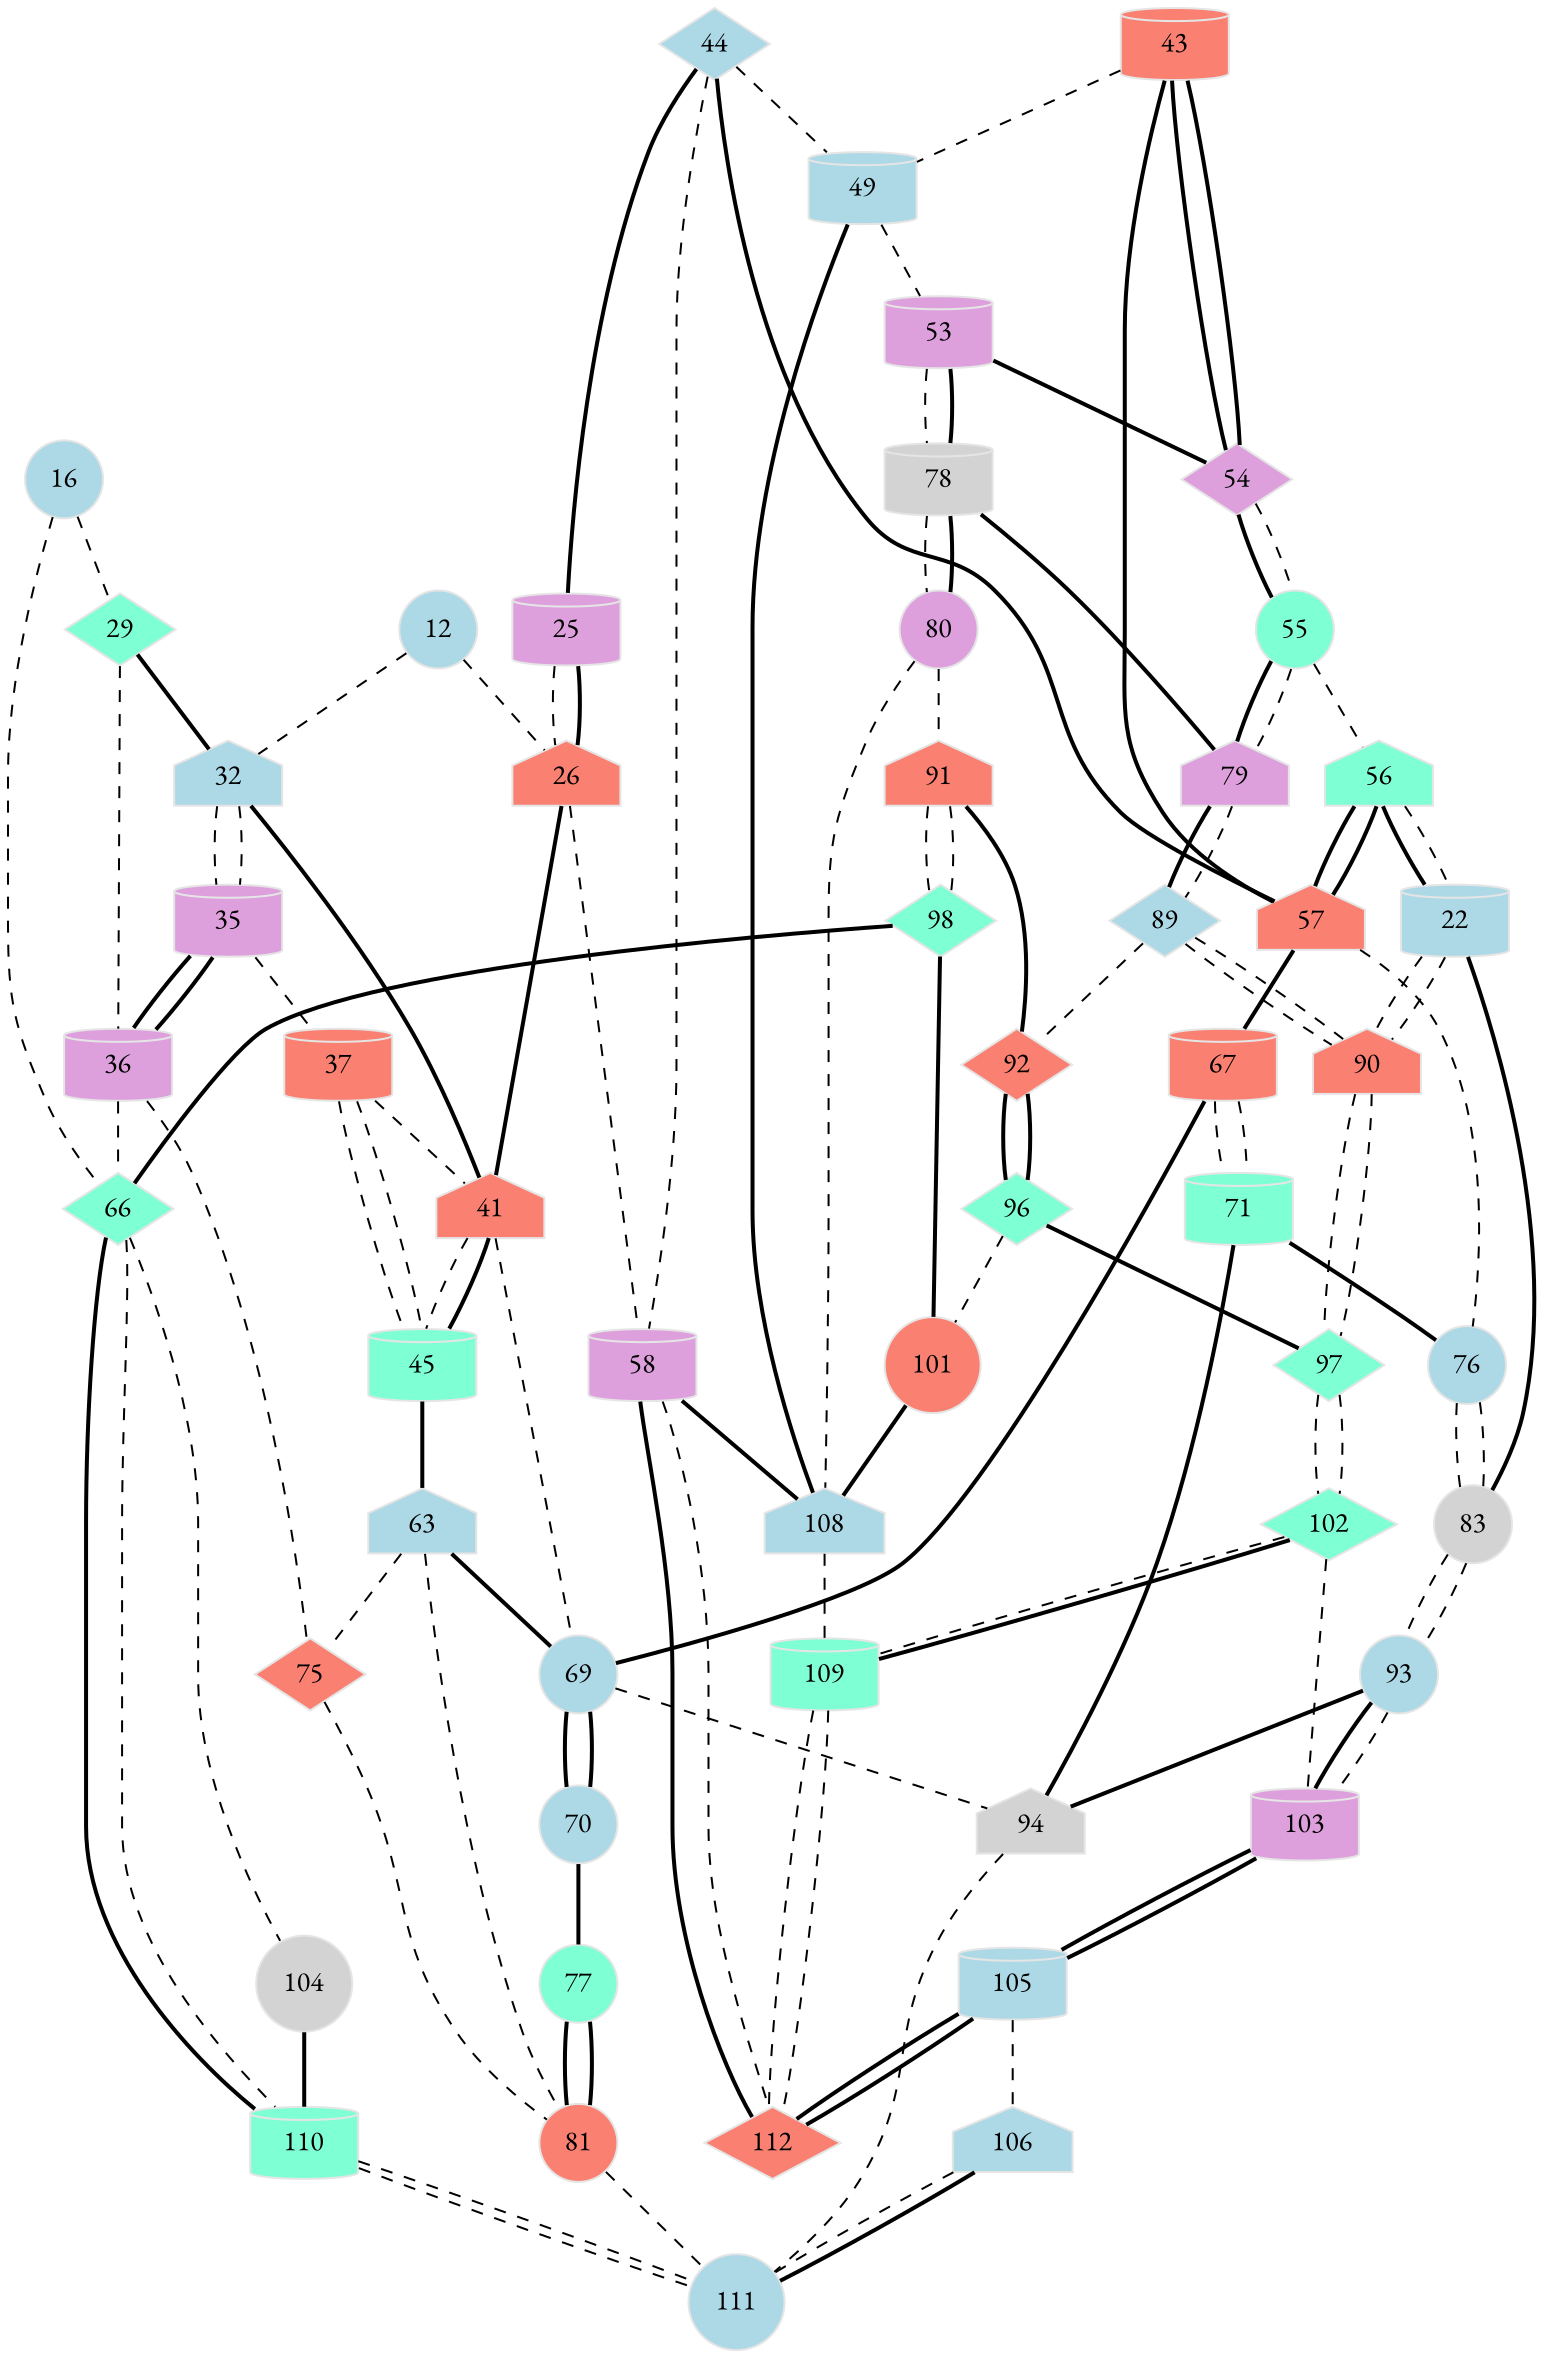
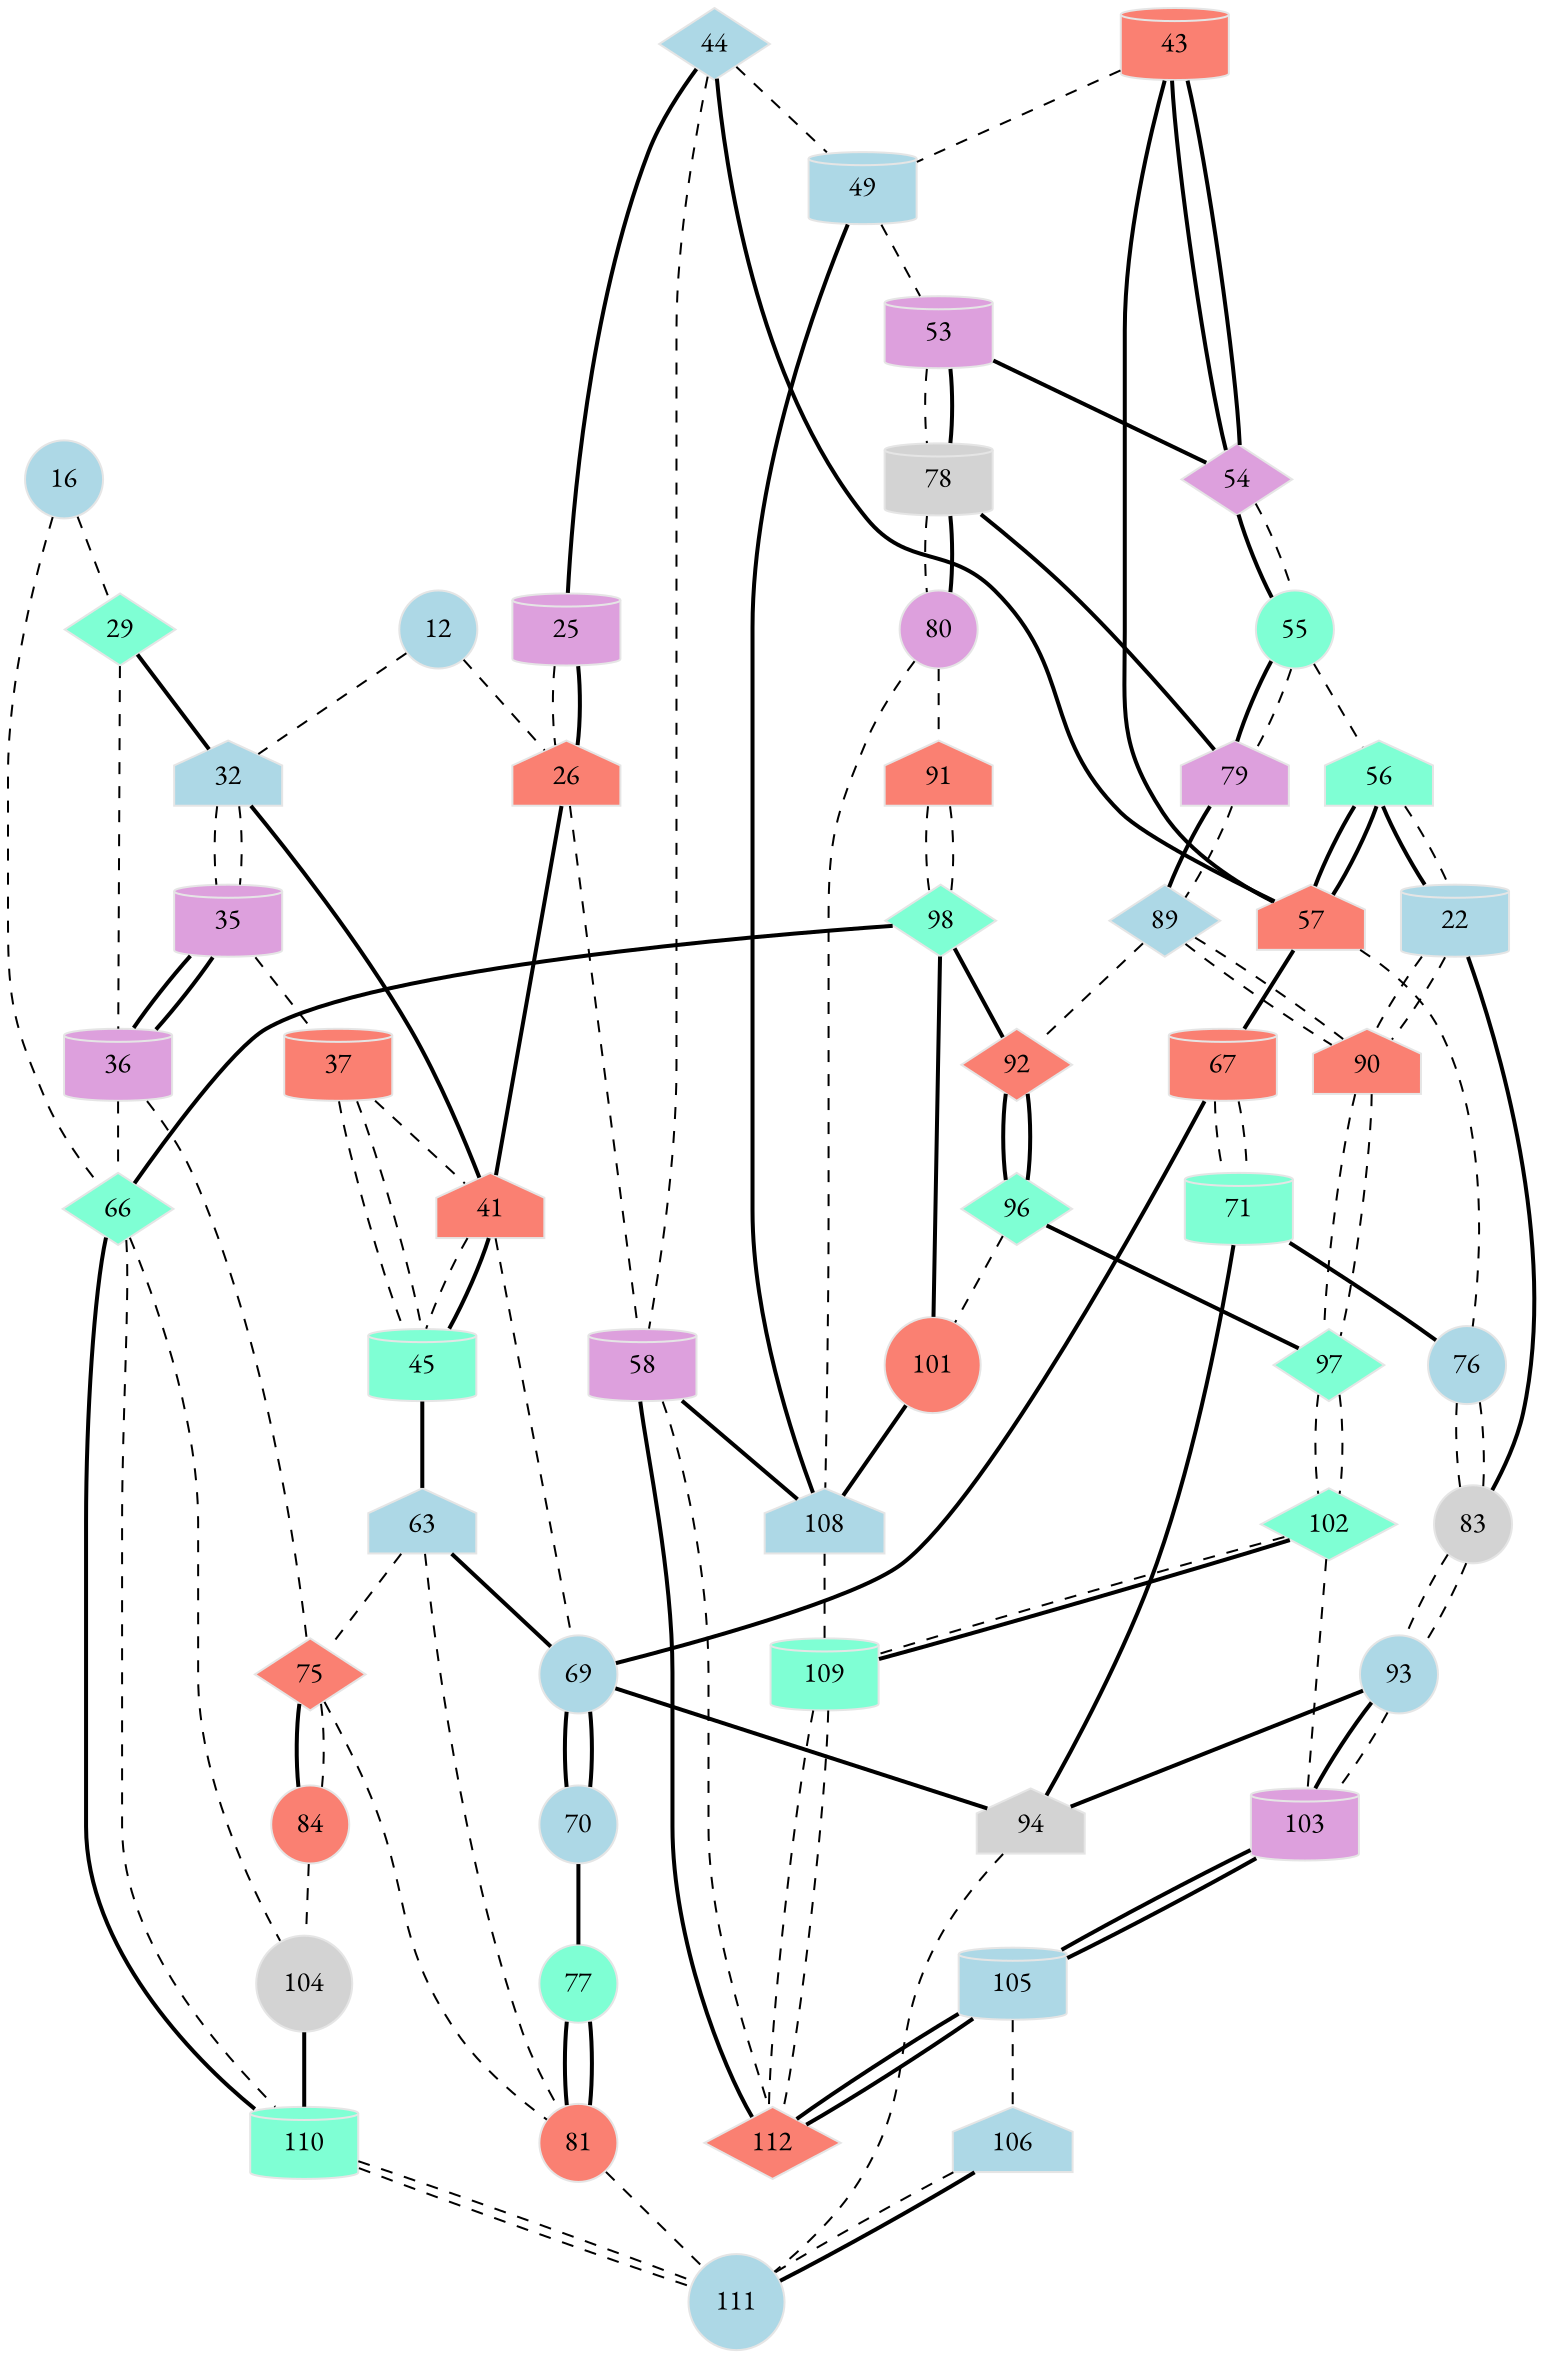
(1021, 912) -> (979, 993)
(792, 1745) -> (792, 1745)
none -> (310, 1824)
